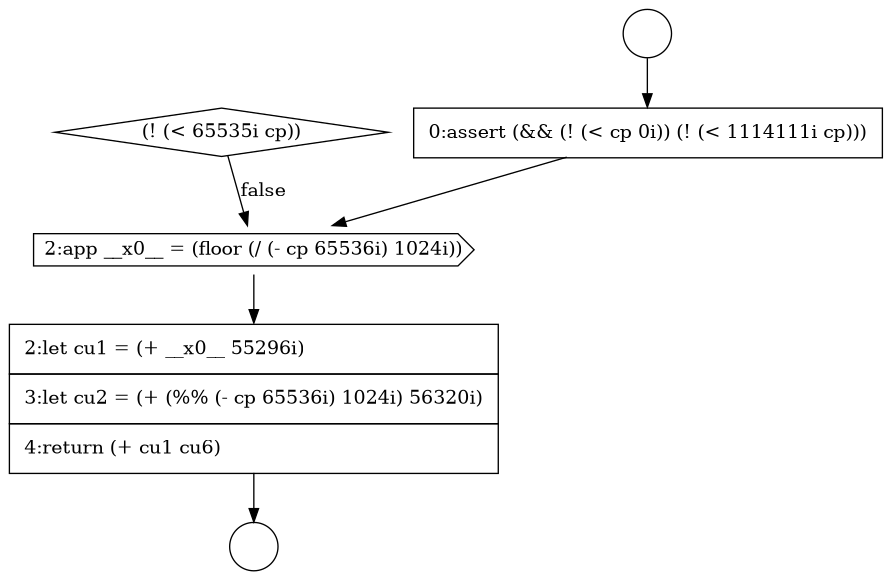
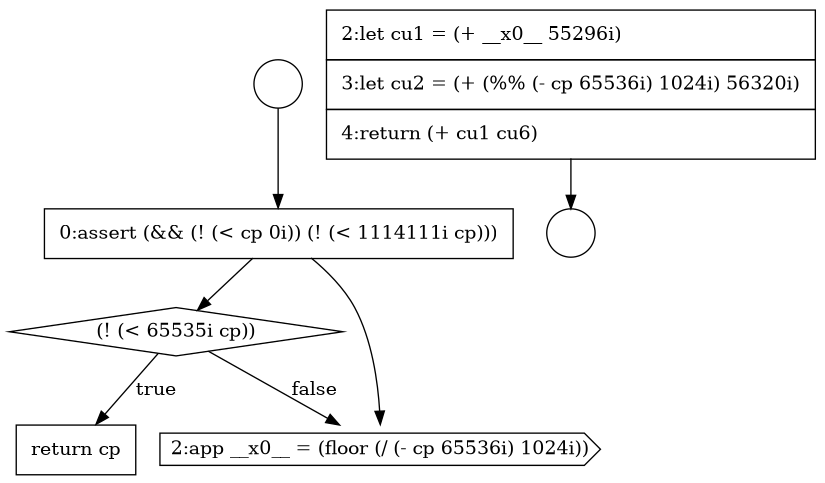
none -> (230, 279)
(254, 292) -> none
none -> (75, 449)
